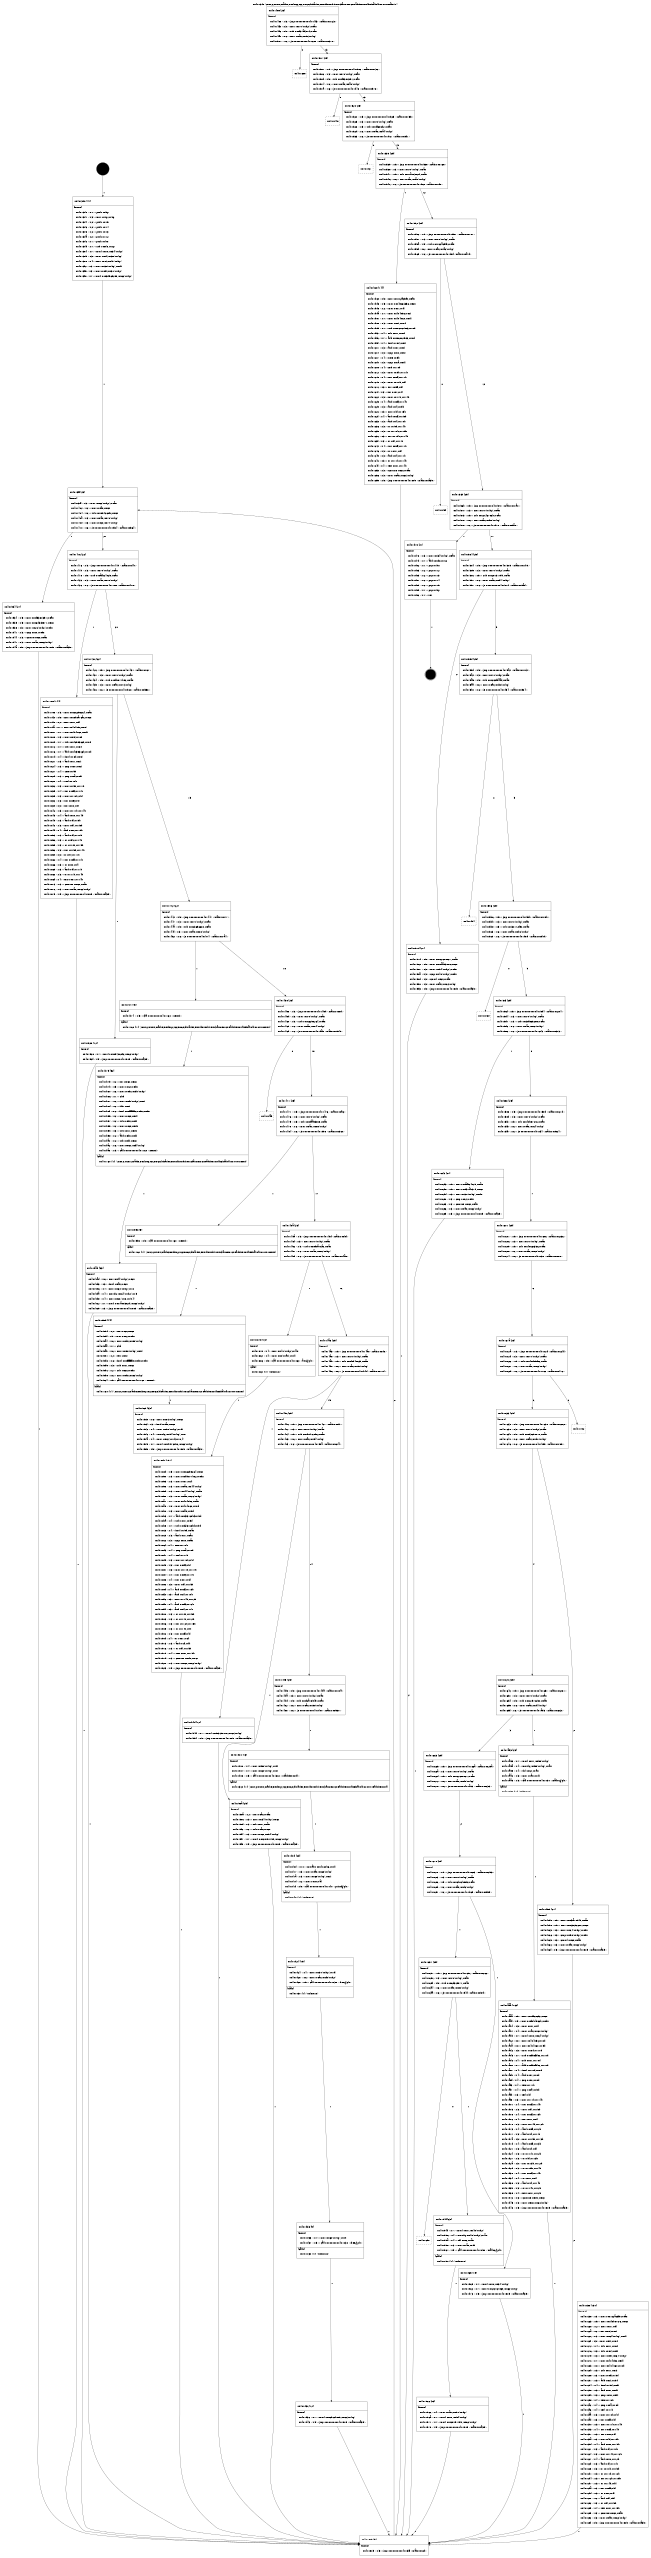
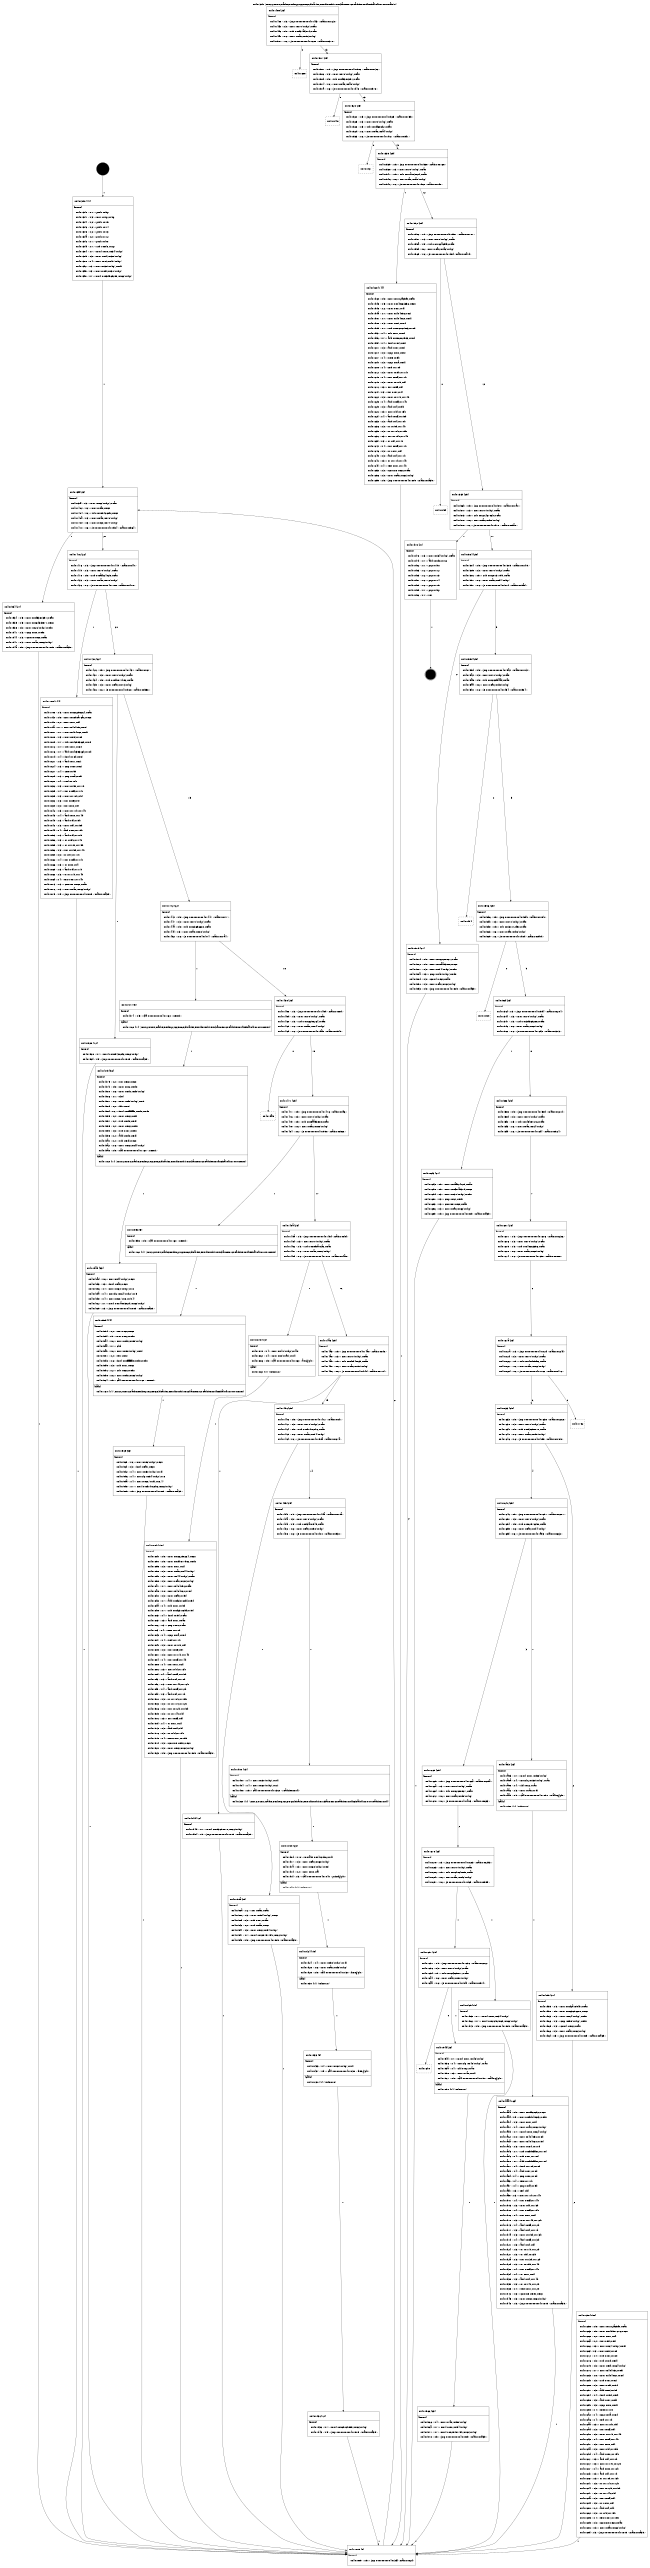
none -> (142, 2107)
